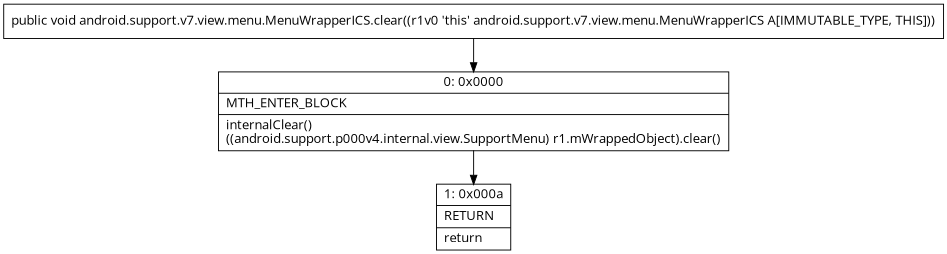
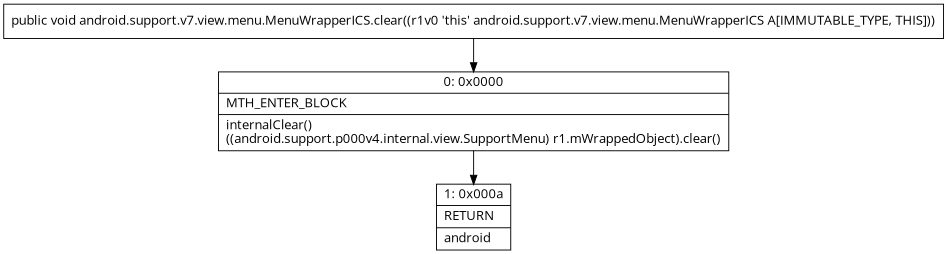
(463, 238) -> (468, 238)
